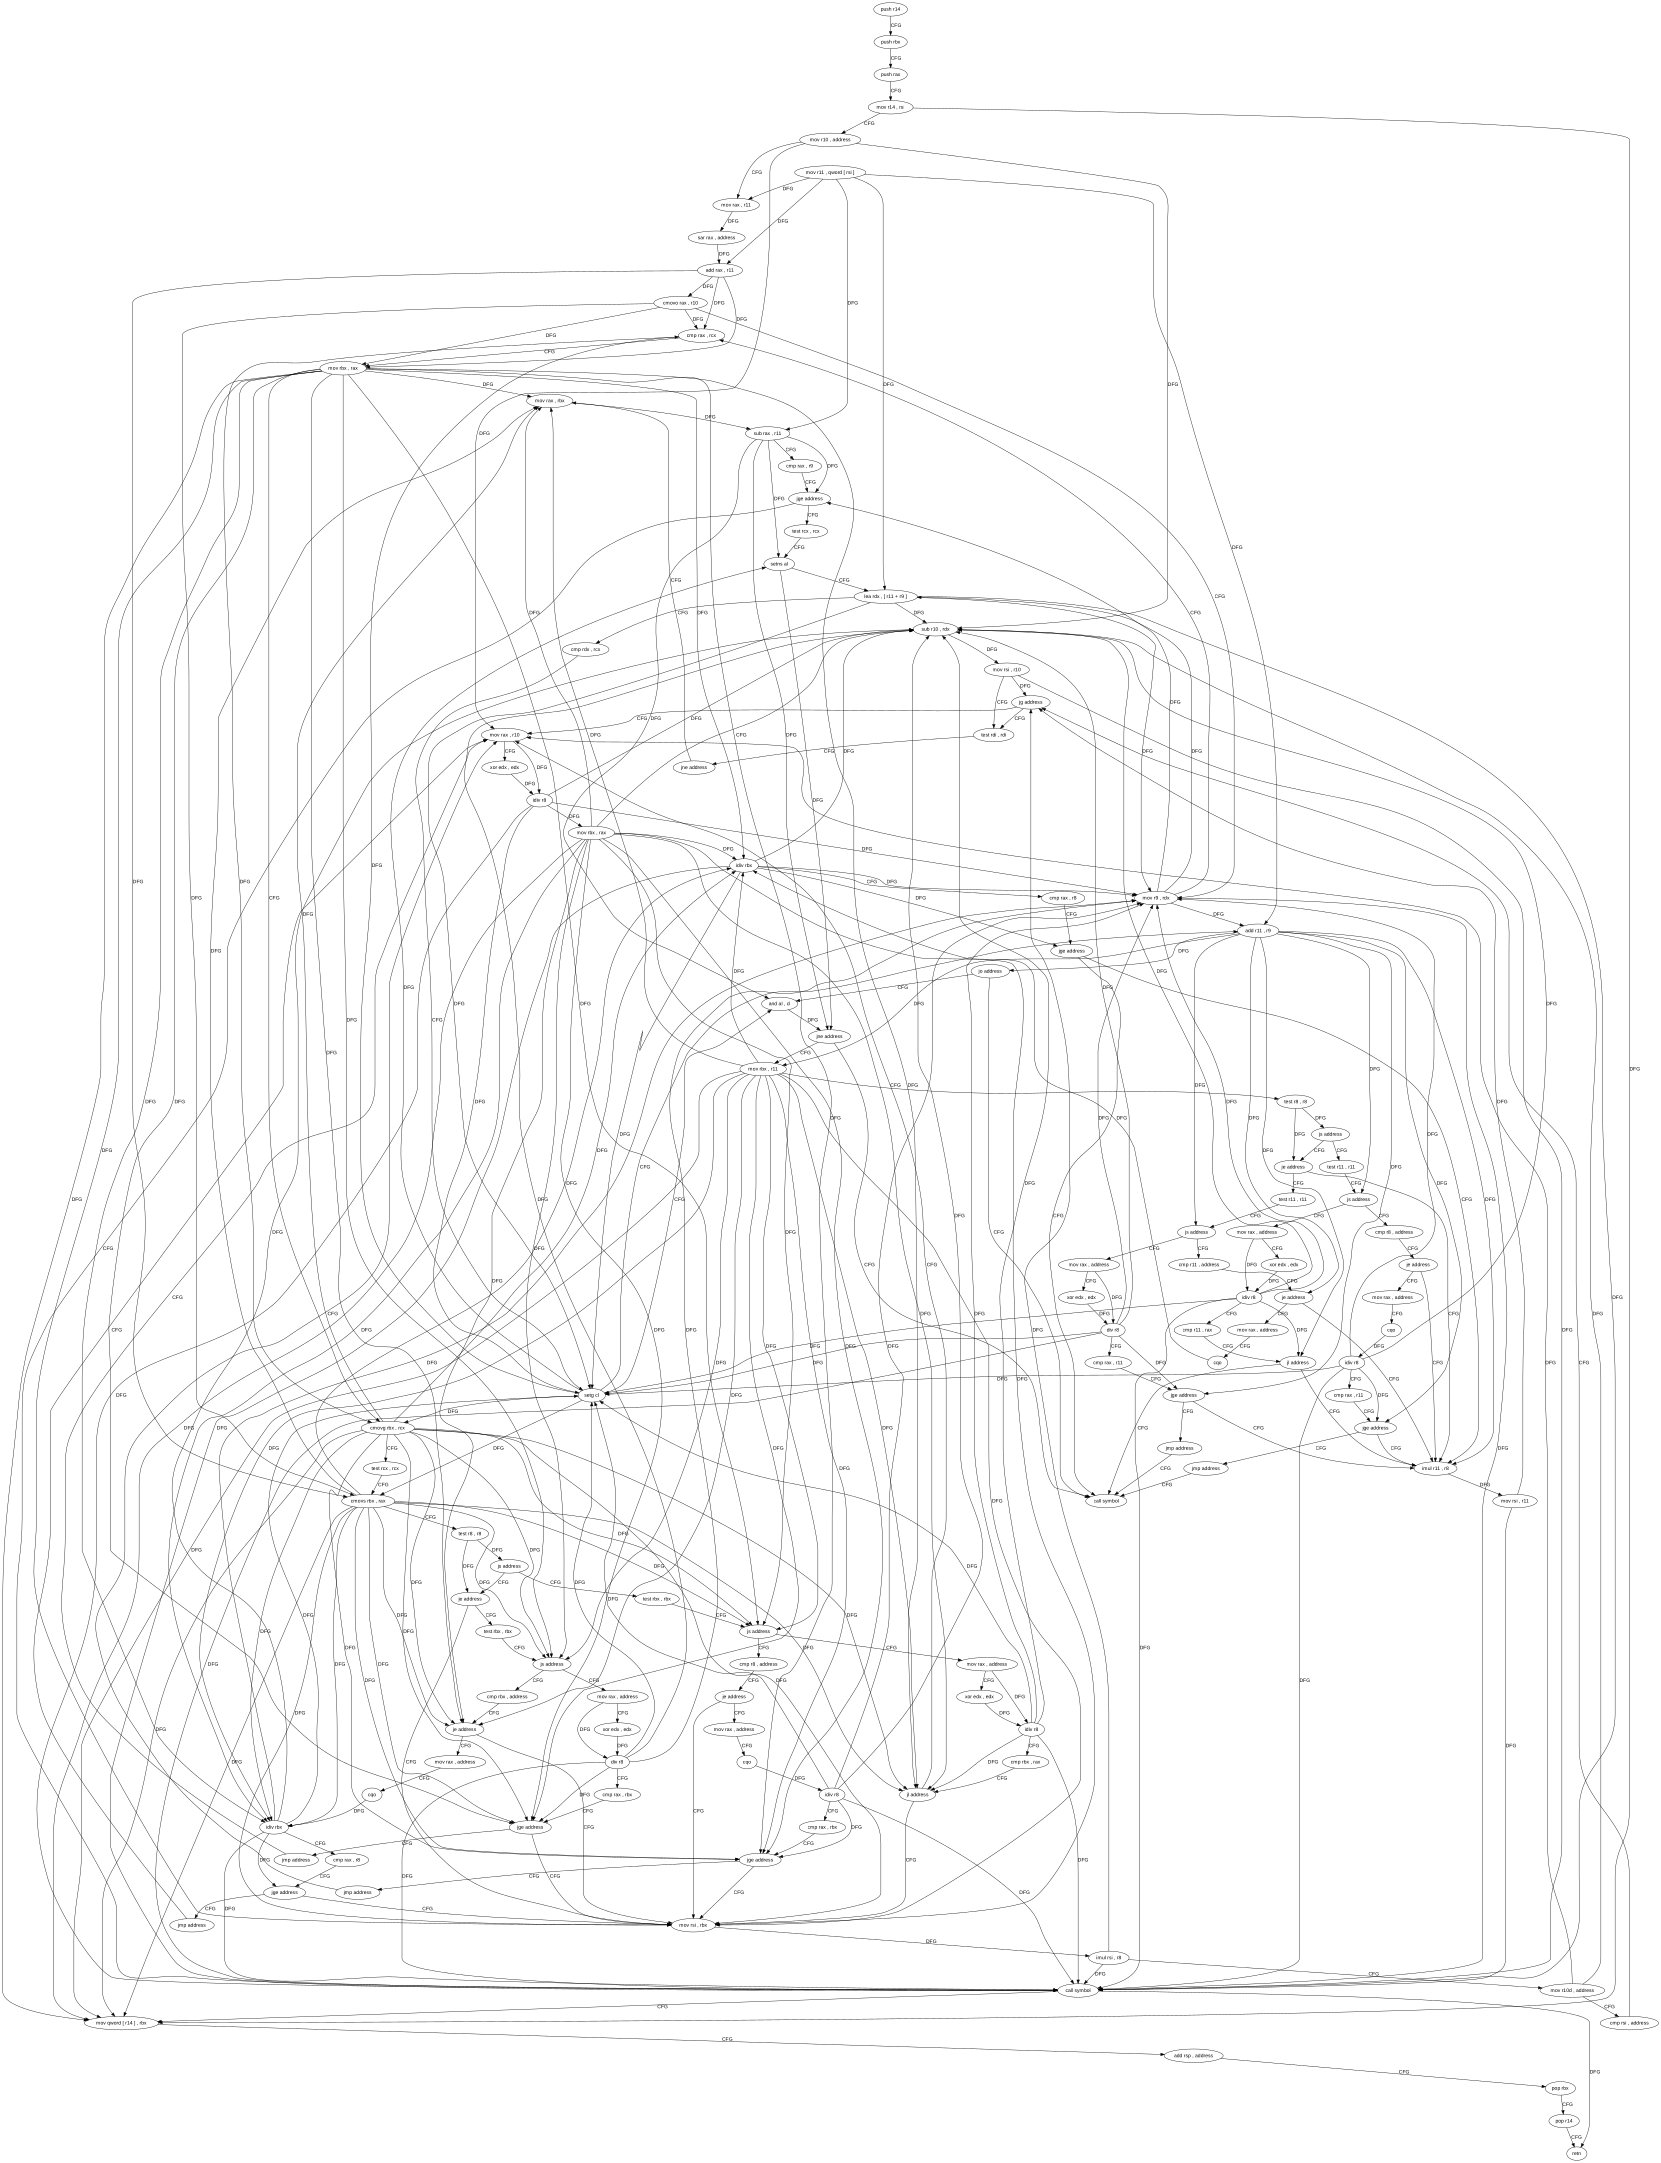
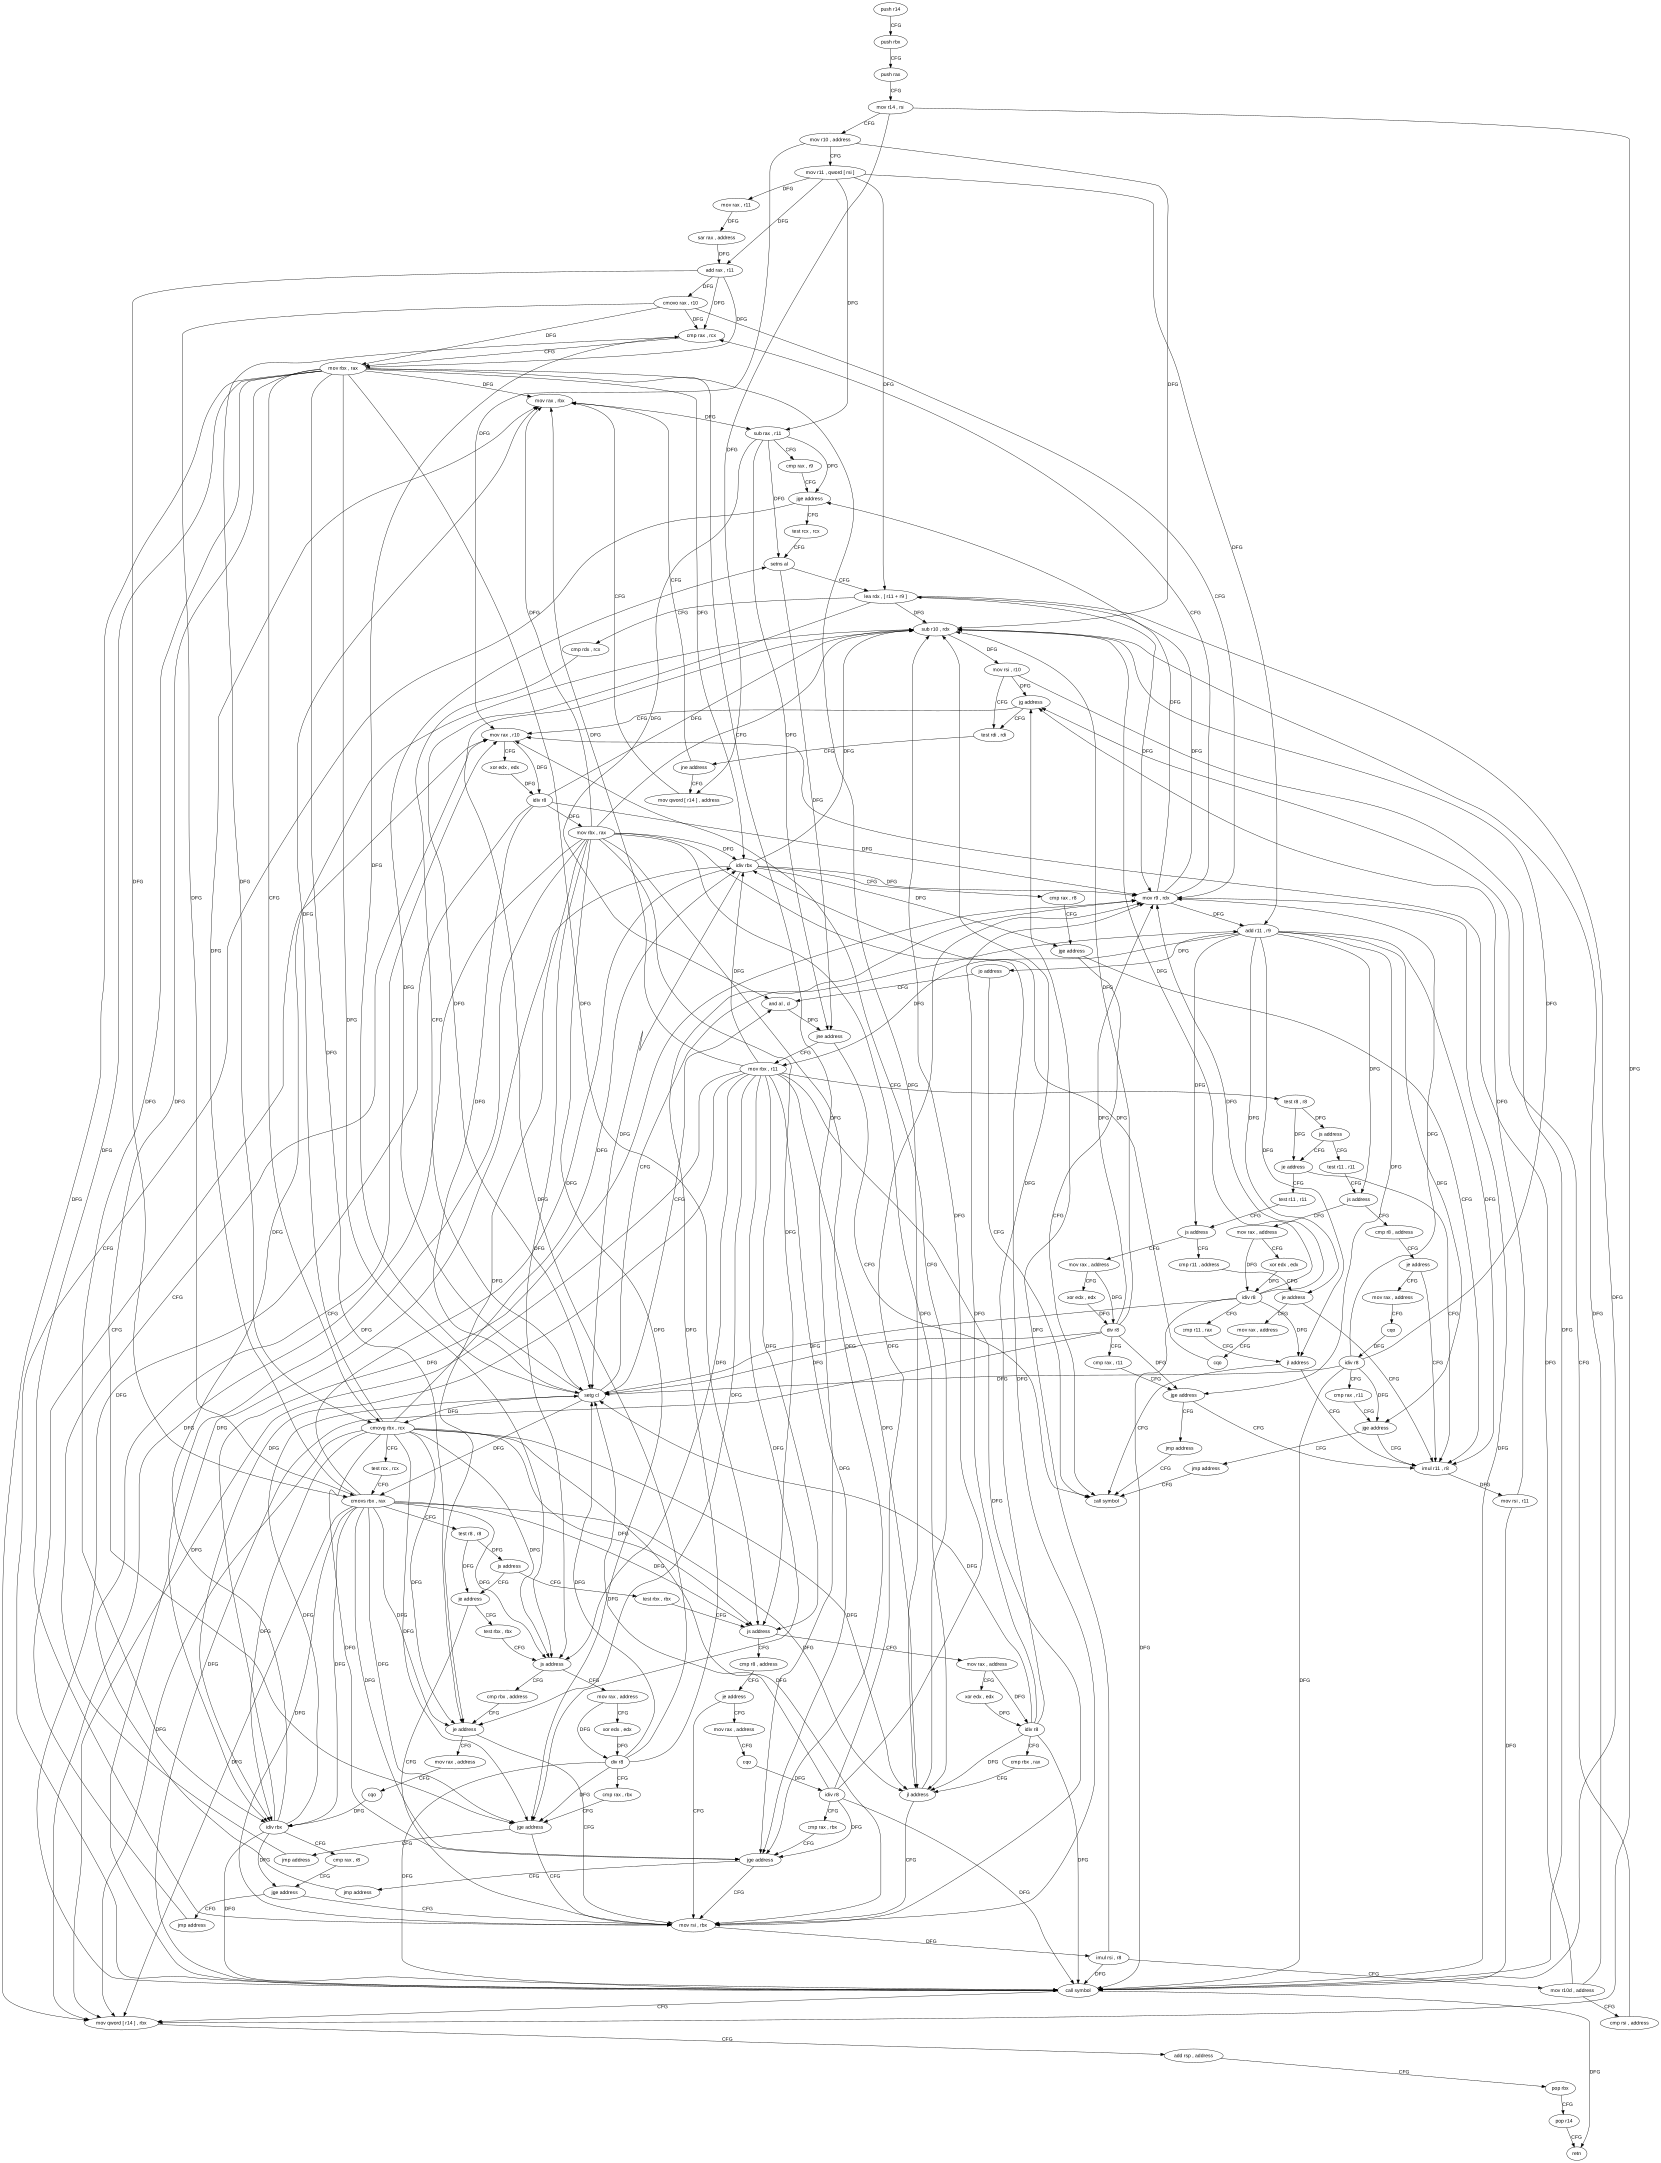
(760, 157) -> (830, 154)
none -> (689, 800)
